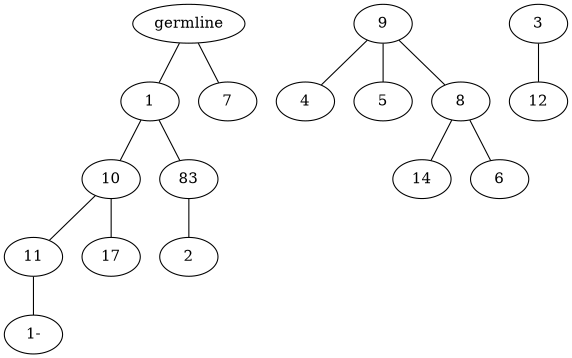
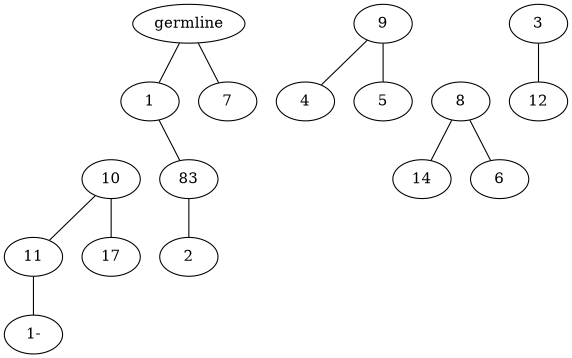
(422, 62) -> none
(131, 140) -> none
